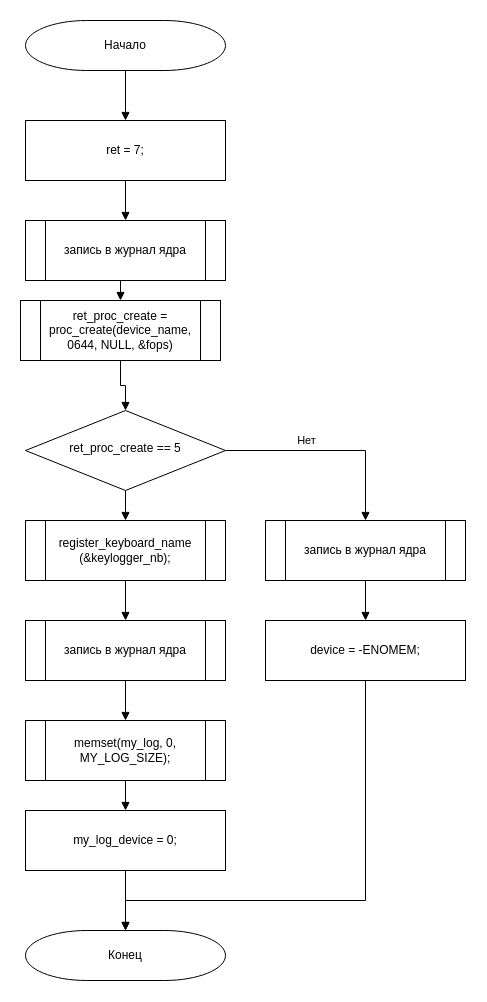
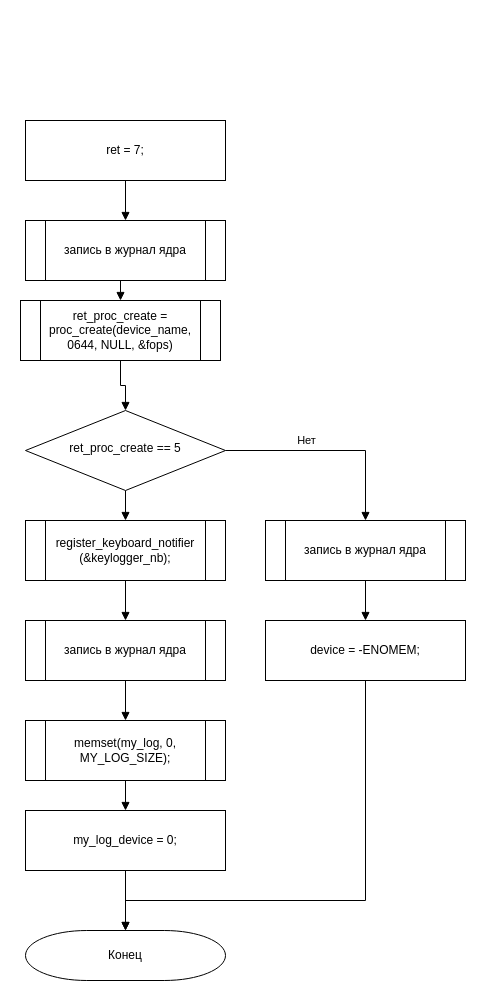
(126, 46) -> none
(126, 91) -> none
(126, 551) -> (126, 551)
